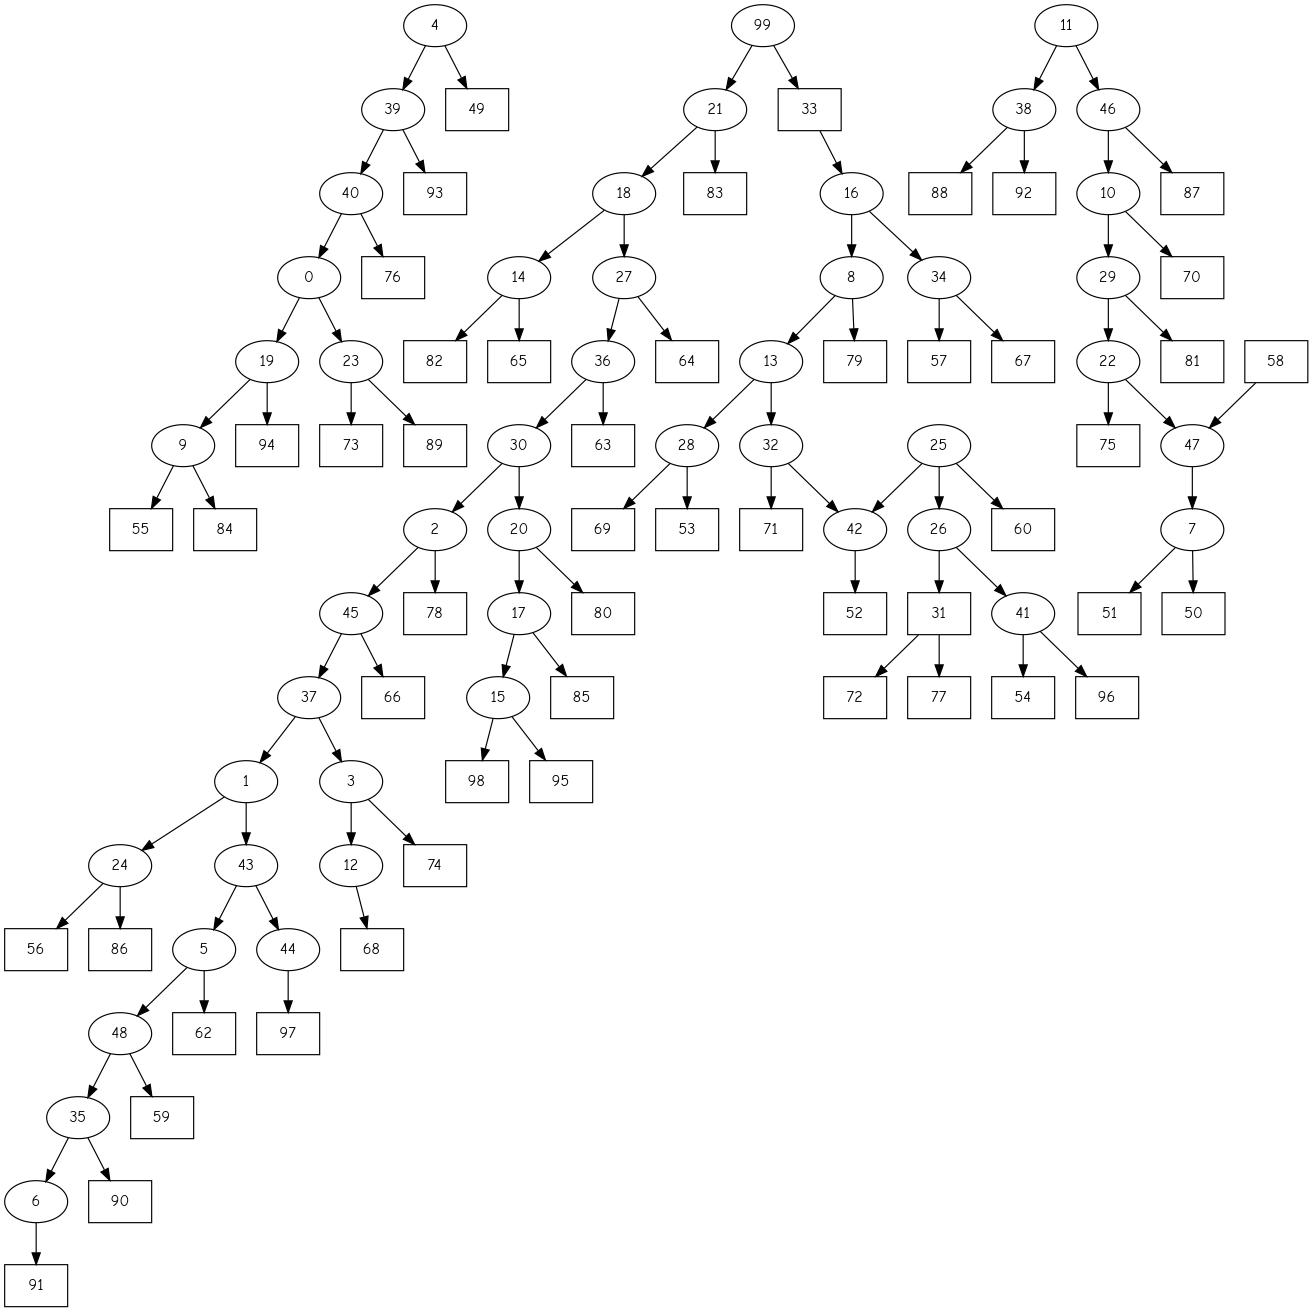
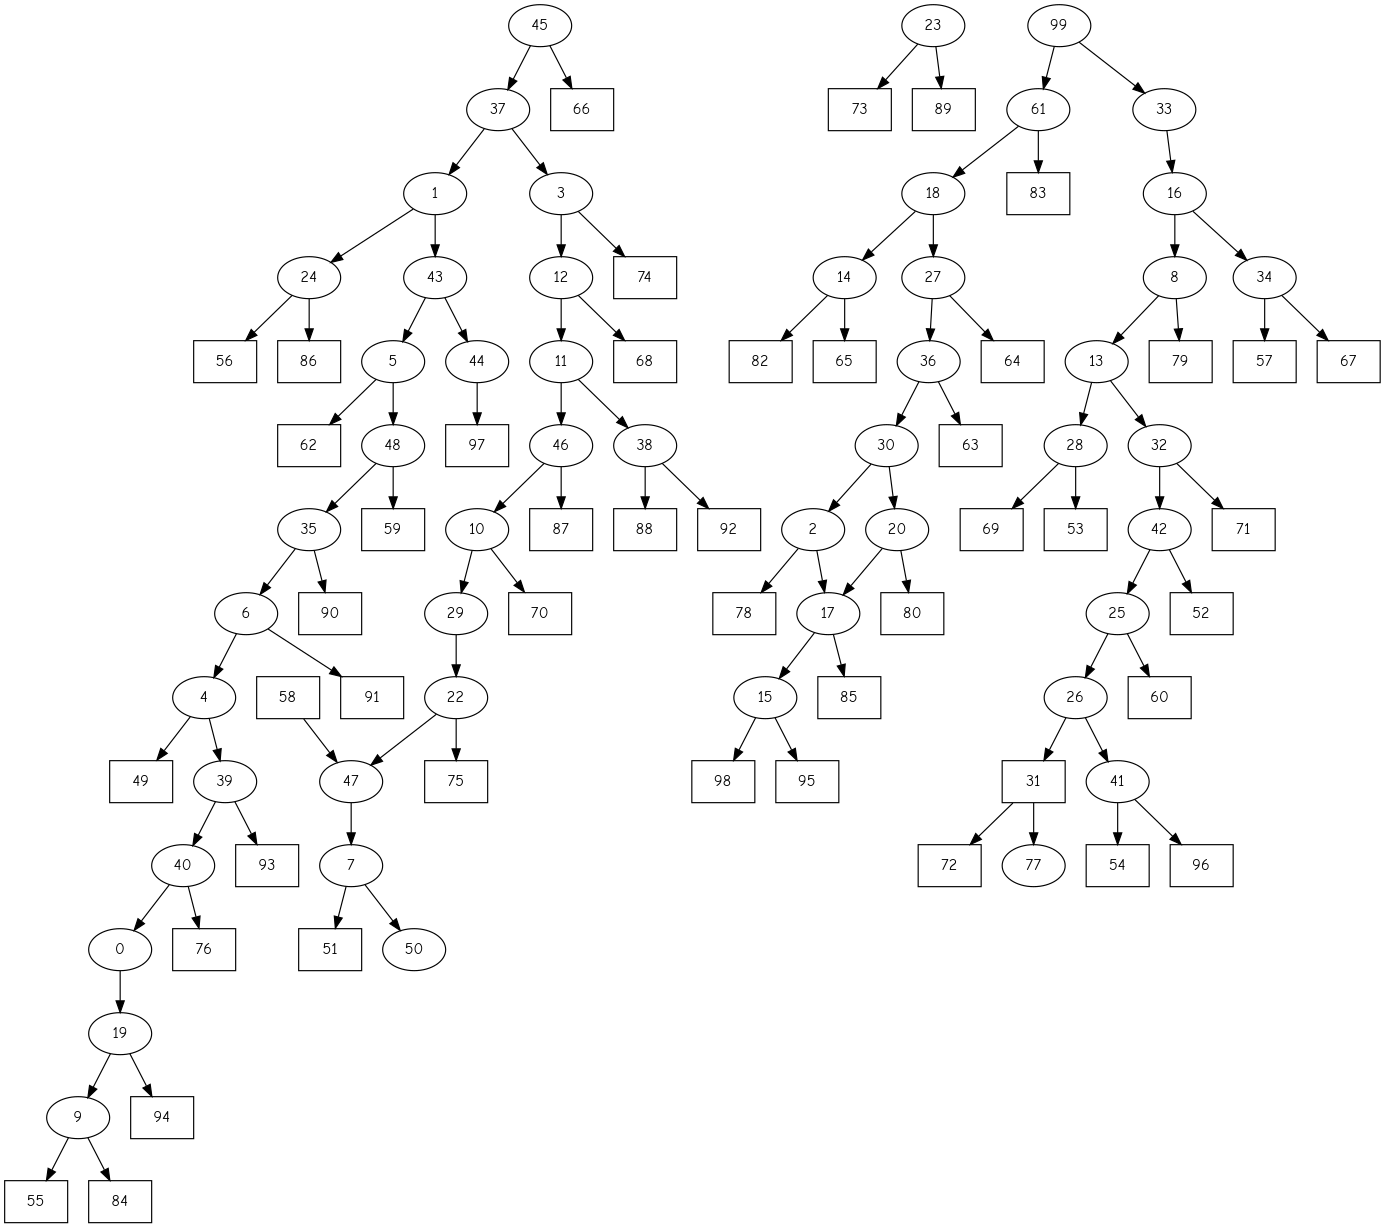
(715, 110) -> (1038, 110)
(810, 110) -> (1164, 110)
(327, 314) -> none
none -> (561, 314)
(1192, 362) -> none
(901, 483) -> (1141, 566)
(397, 567) -> (820, 566)
(1194, 614) -> (414, 950)
none -> (228, 650)
(939, 698) -> (1034, 866)
